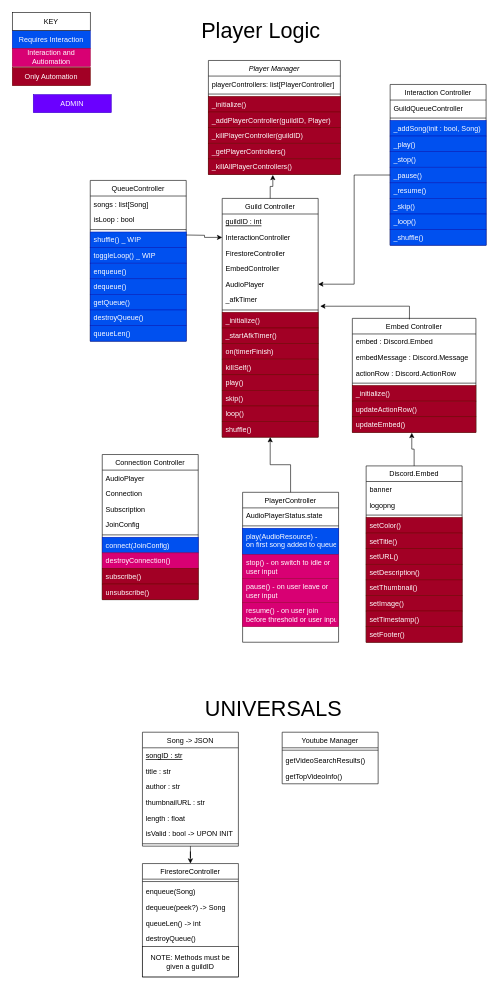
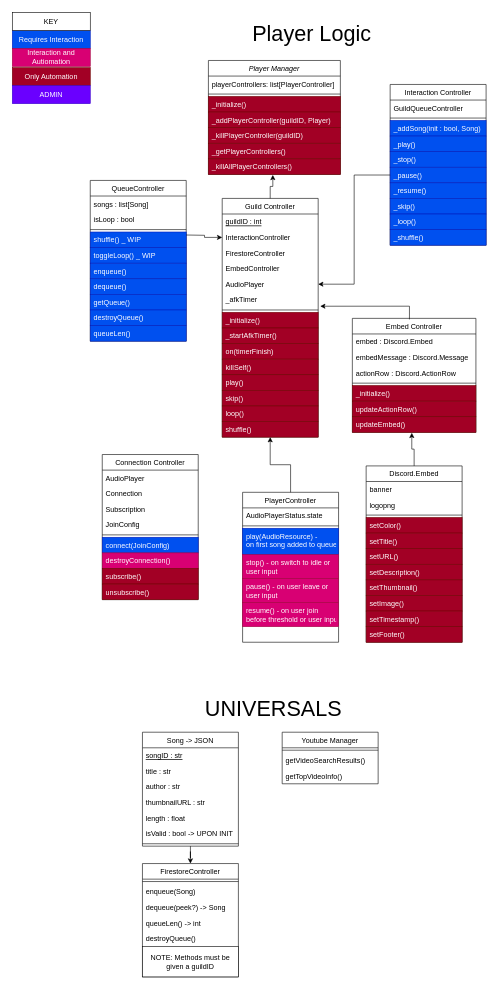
(261, 30) -> (312, 33)
(72, 104) -> (51, 95)
